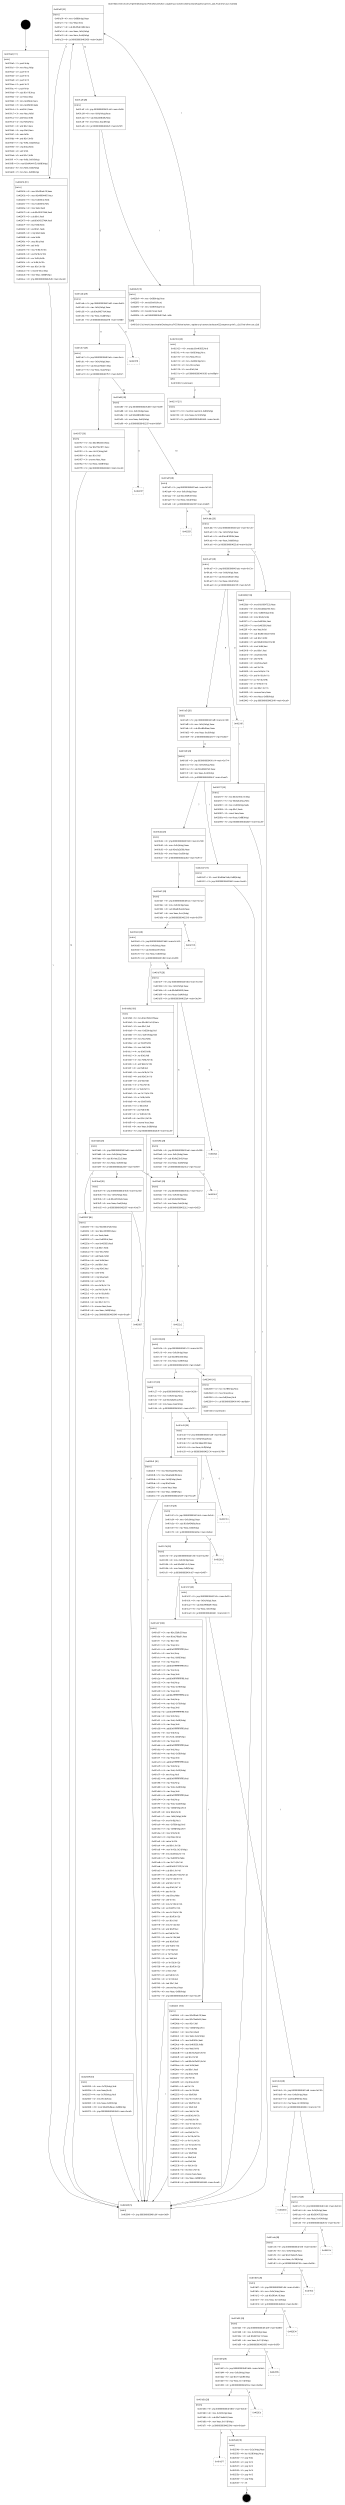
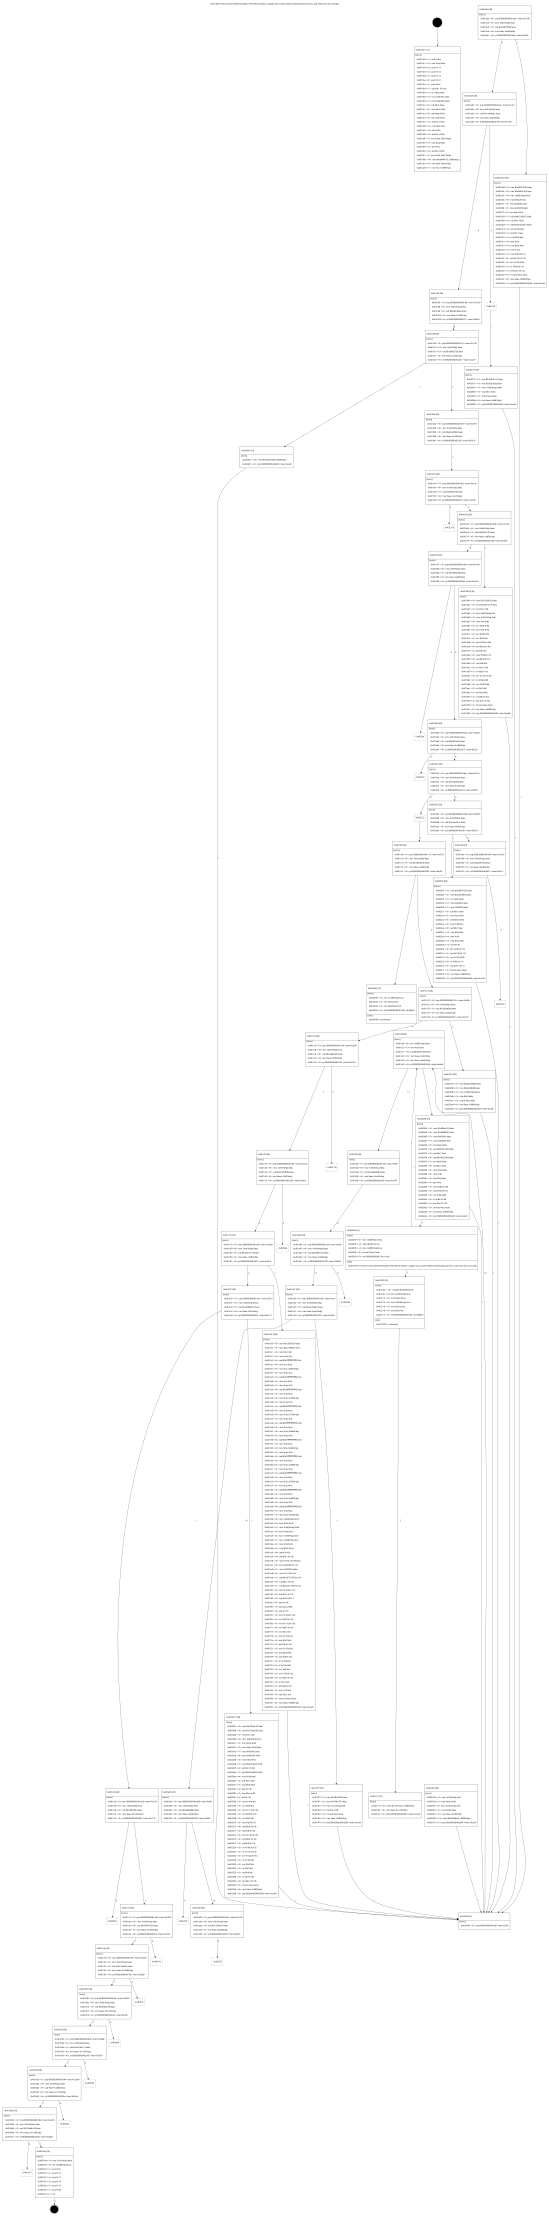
(122, 211) -> (421, 1223)
(207, 511) -> none
(146, 1173) -> (455, 797)
